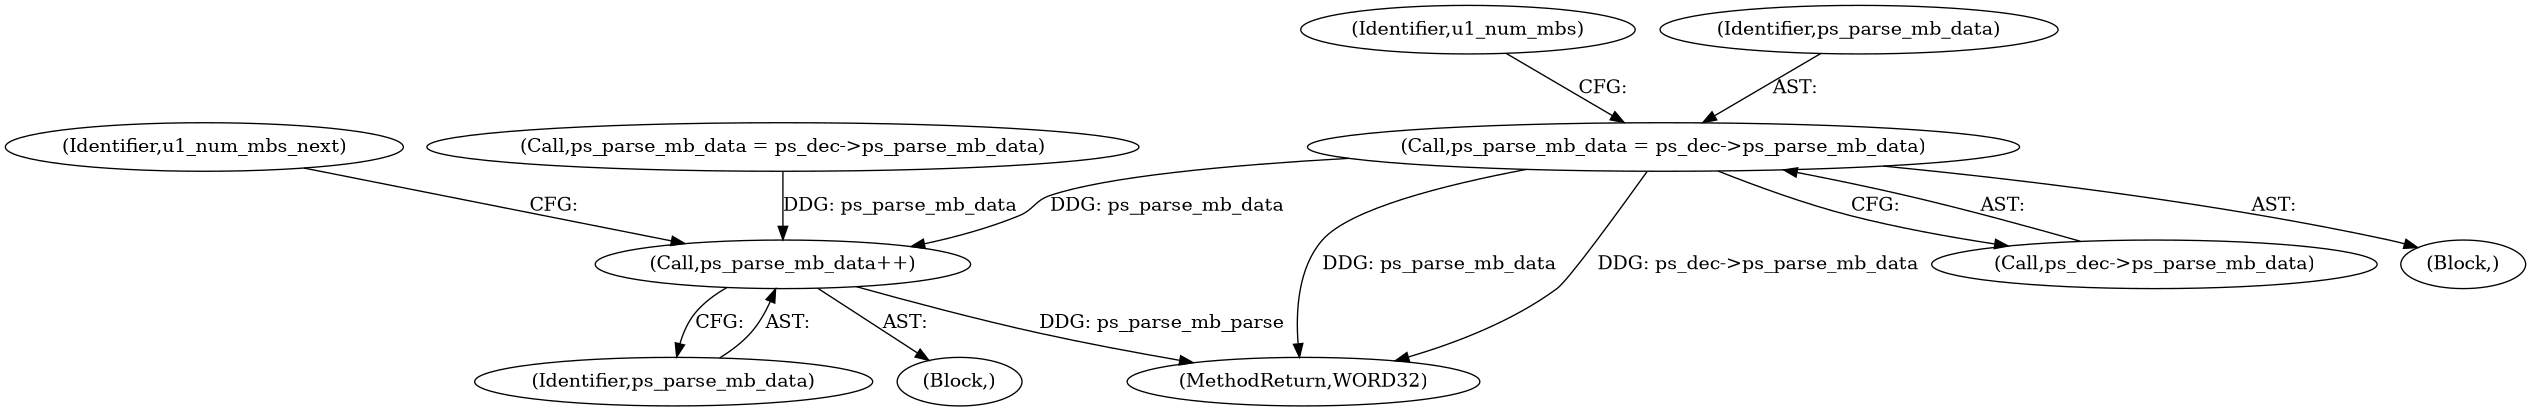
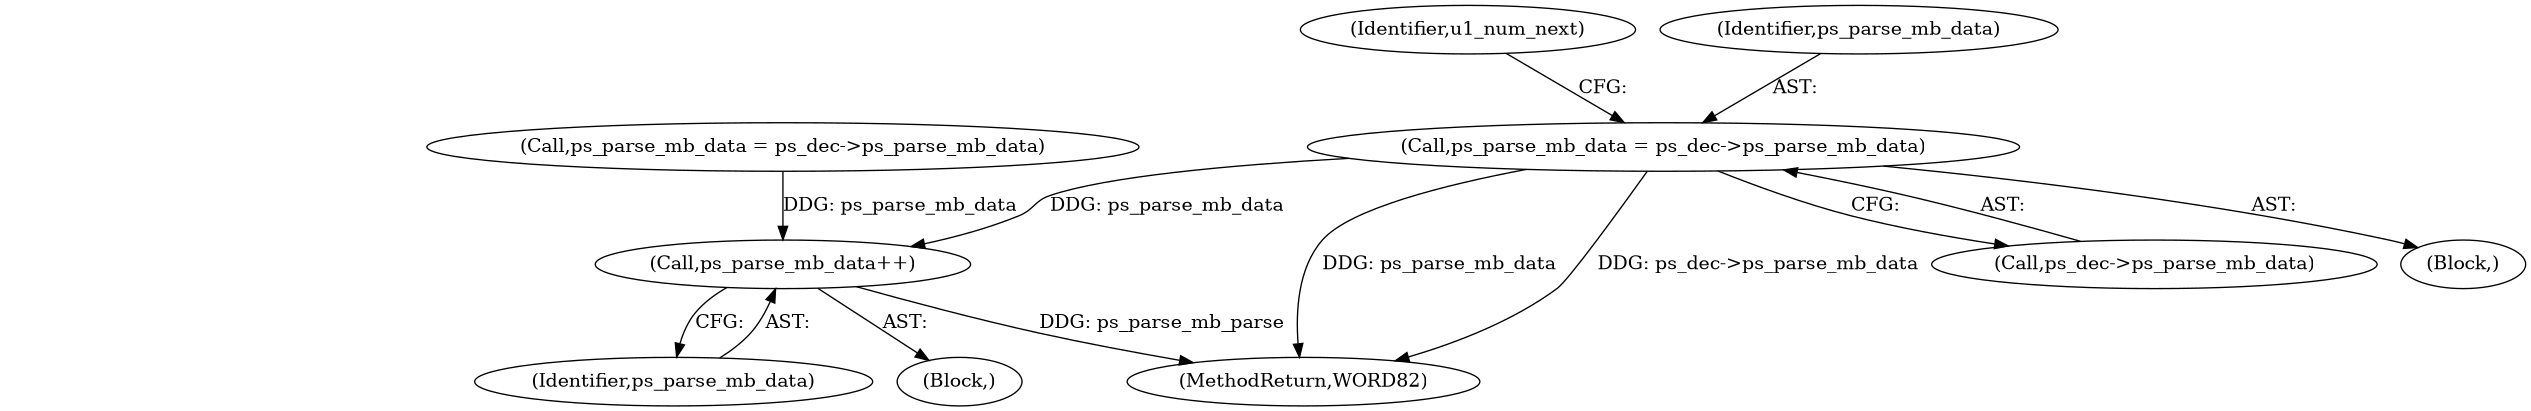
(1468, 30) -> (1468, 30)
(204, 147) -> none
(1303, 382) -> (1303, 382)
